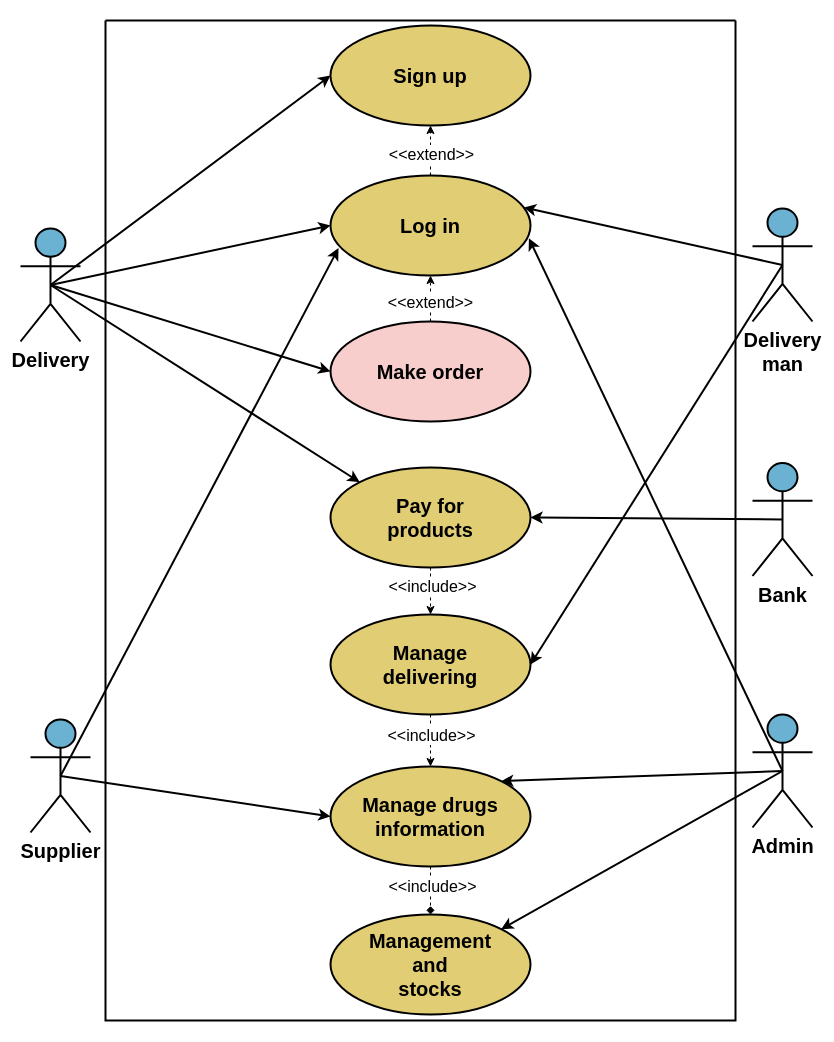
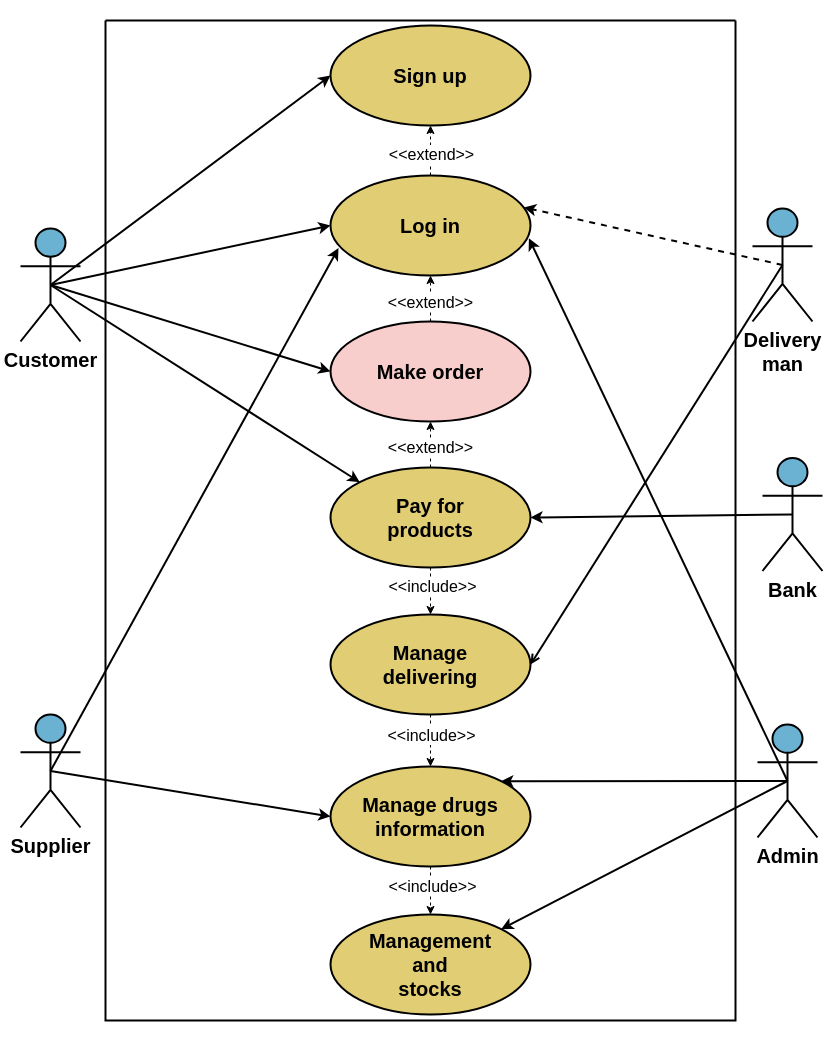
(656, 237) -> (656, 237)
(51, 356) -> (51, 356)
none -> (431, 447)
(783, 520) -> (793, 515)
(536, 656) -> (535, 657)
(783, 771) -> (788, 781)
(61, 776) -> (51, 771)
(431, 906) -> (431, 906)
